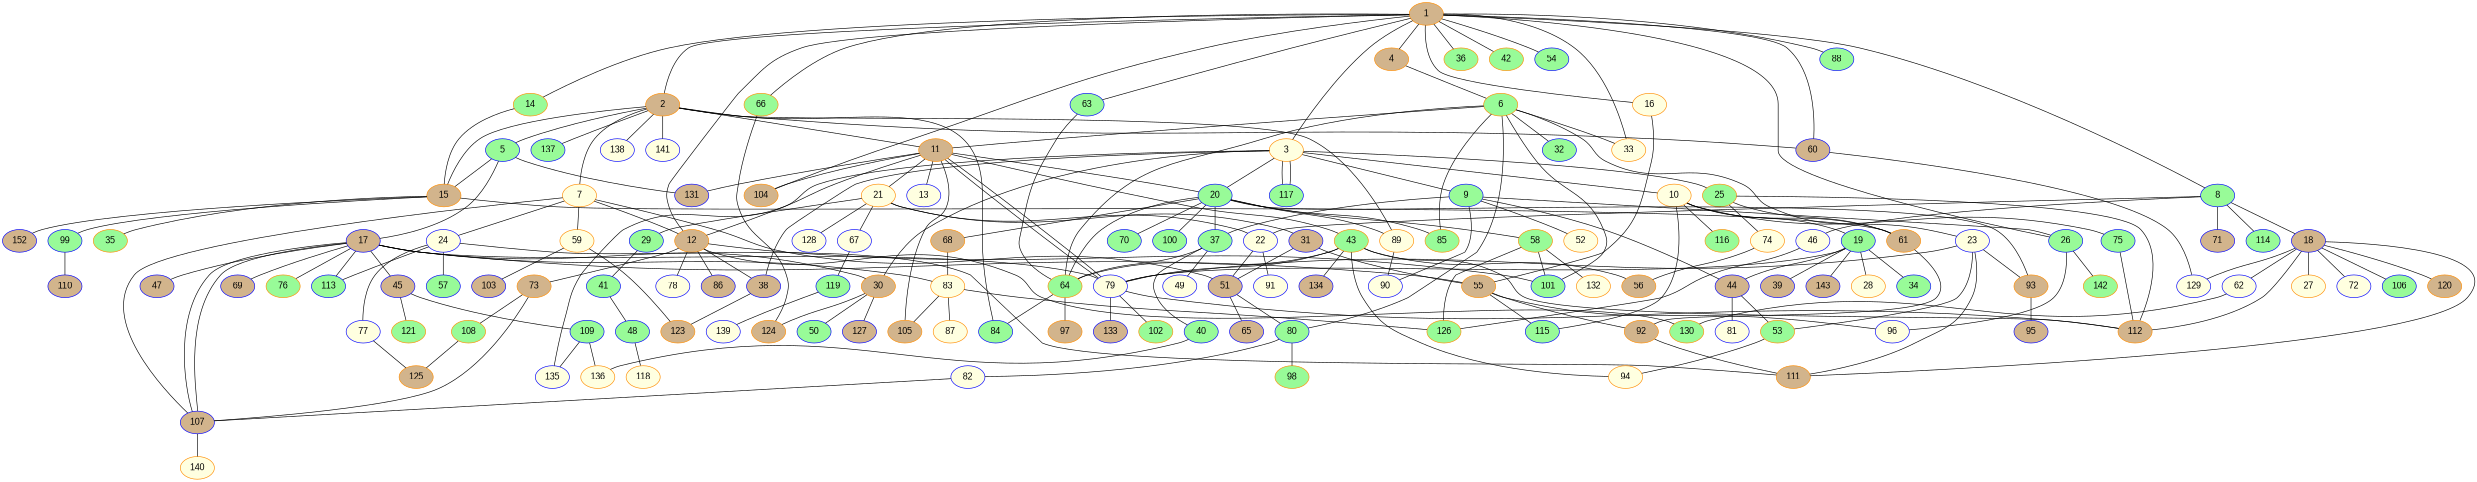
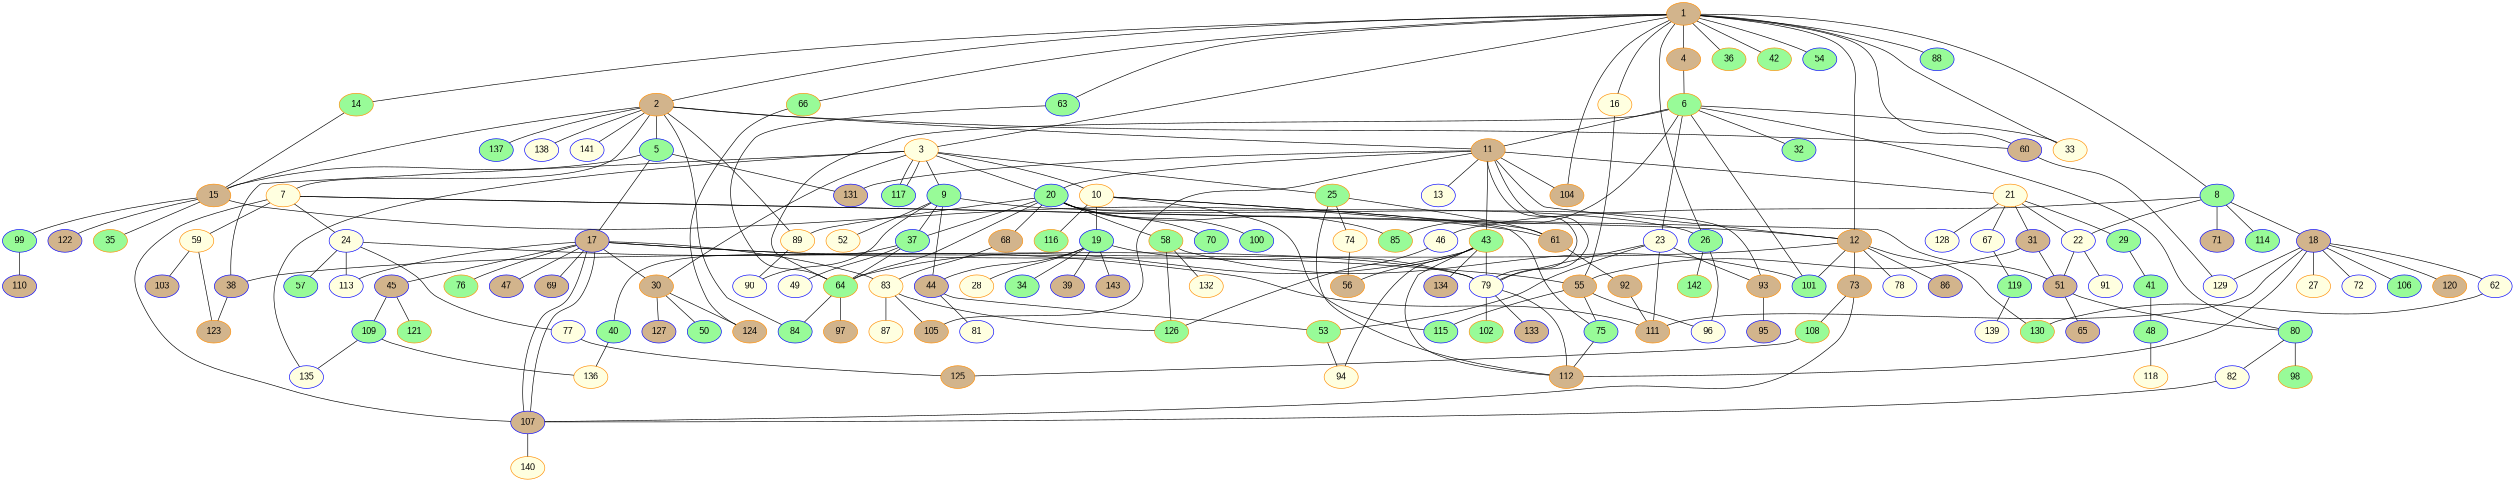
(20, 241) -> (65, 241)
(329, 286) -> (346, 286)
(1558, 313) -> (1590, 309)
